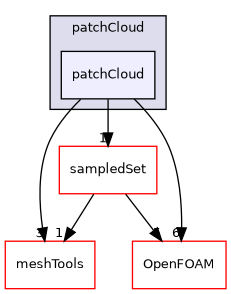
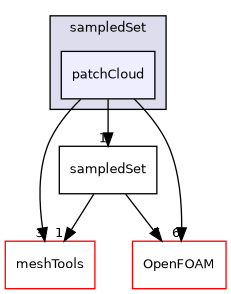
(108, 28) -> (108, 28)
(108, 170) -> (108, 170)
